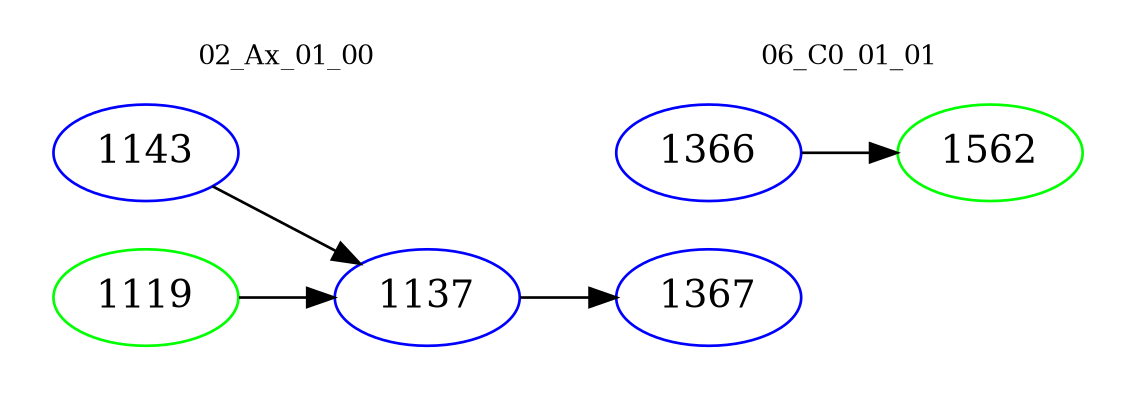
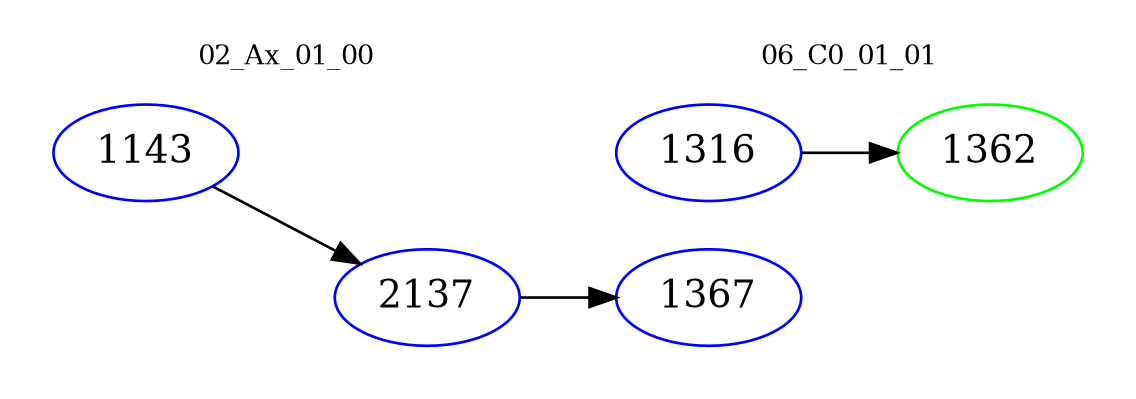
(709, 153) -> (709, 153)
(990, 153) -> (990, 153)
(146, 298) -> none
(427, 298) -> (427, 298)
